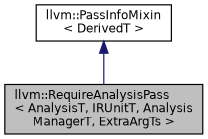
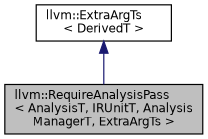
(104, 23) -> (104, 23)
